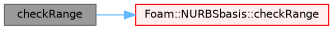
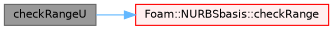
(50, 15) -> (50, 15)
